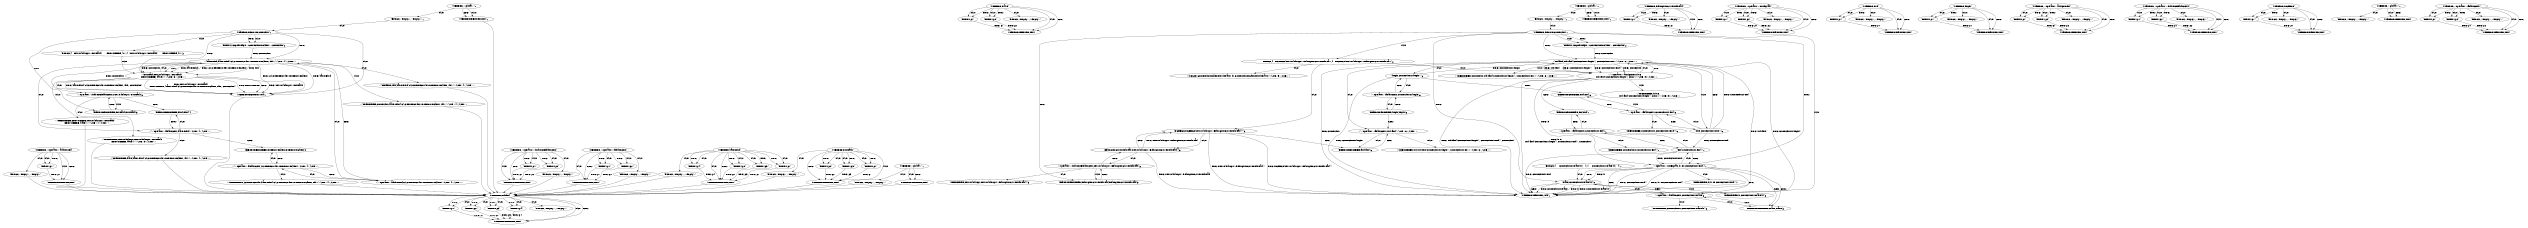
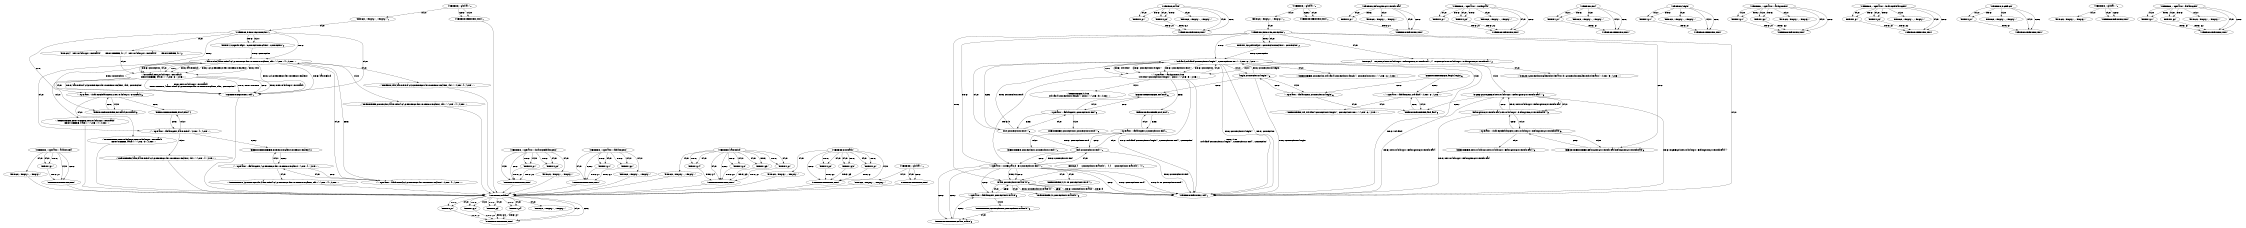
(1388, 102) -> (1359, 108)
(1722, 202) -> (979, 215)
